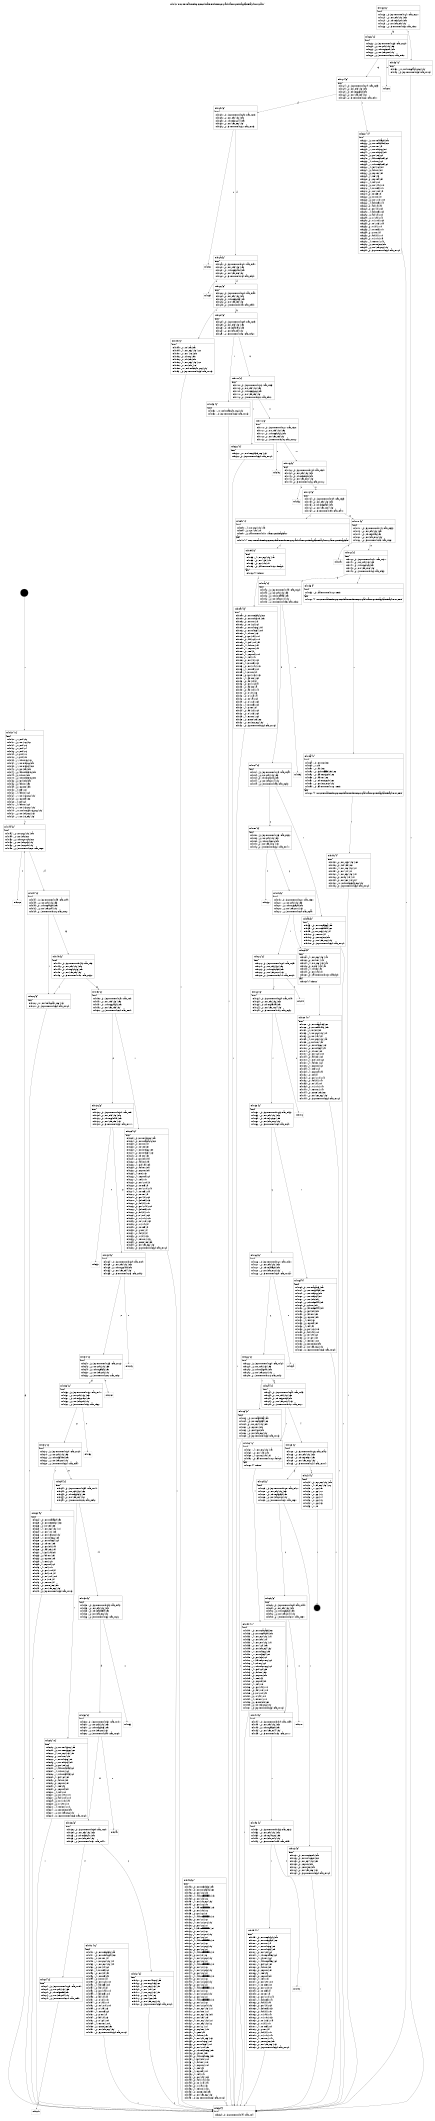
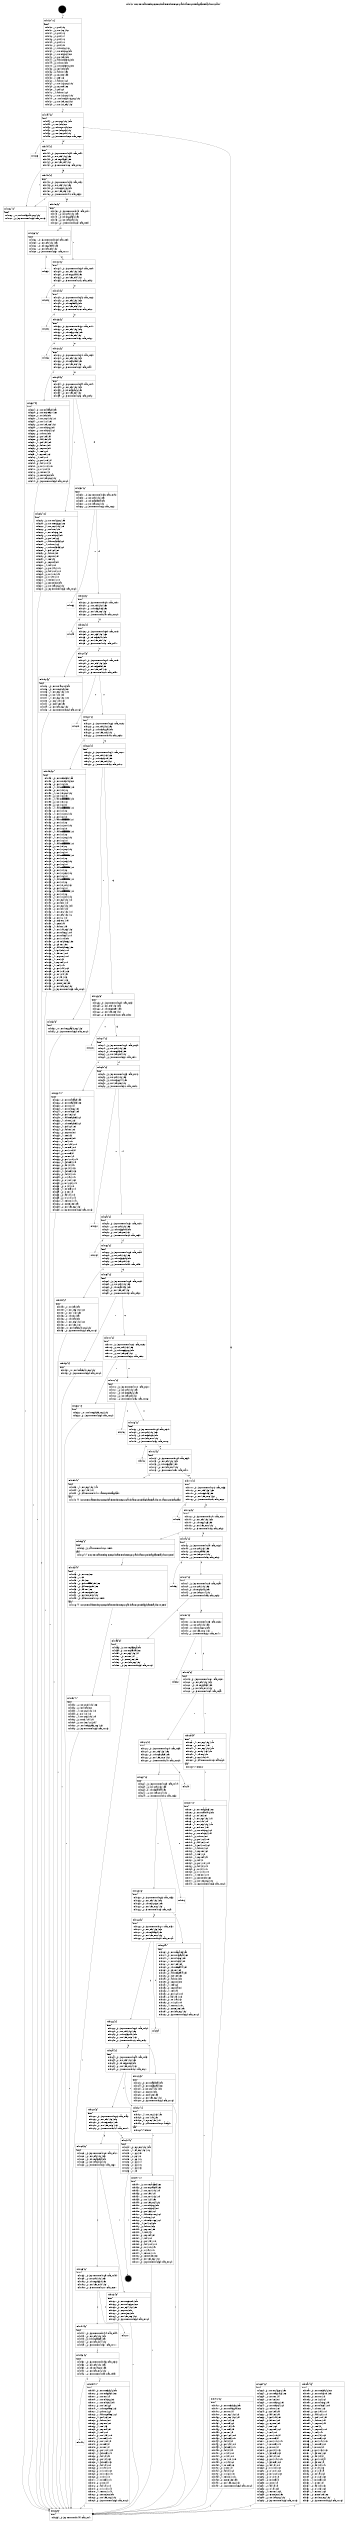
(265, 562) -> none
none -> (104, 727)
(128, 1070) -> (72, 242)
